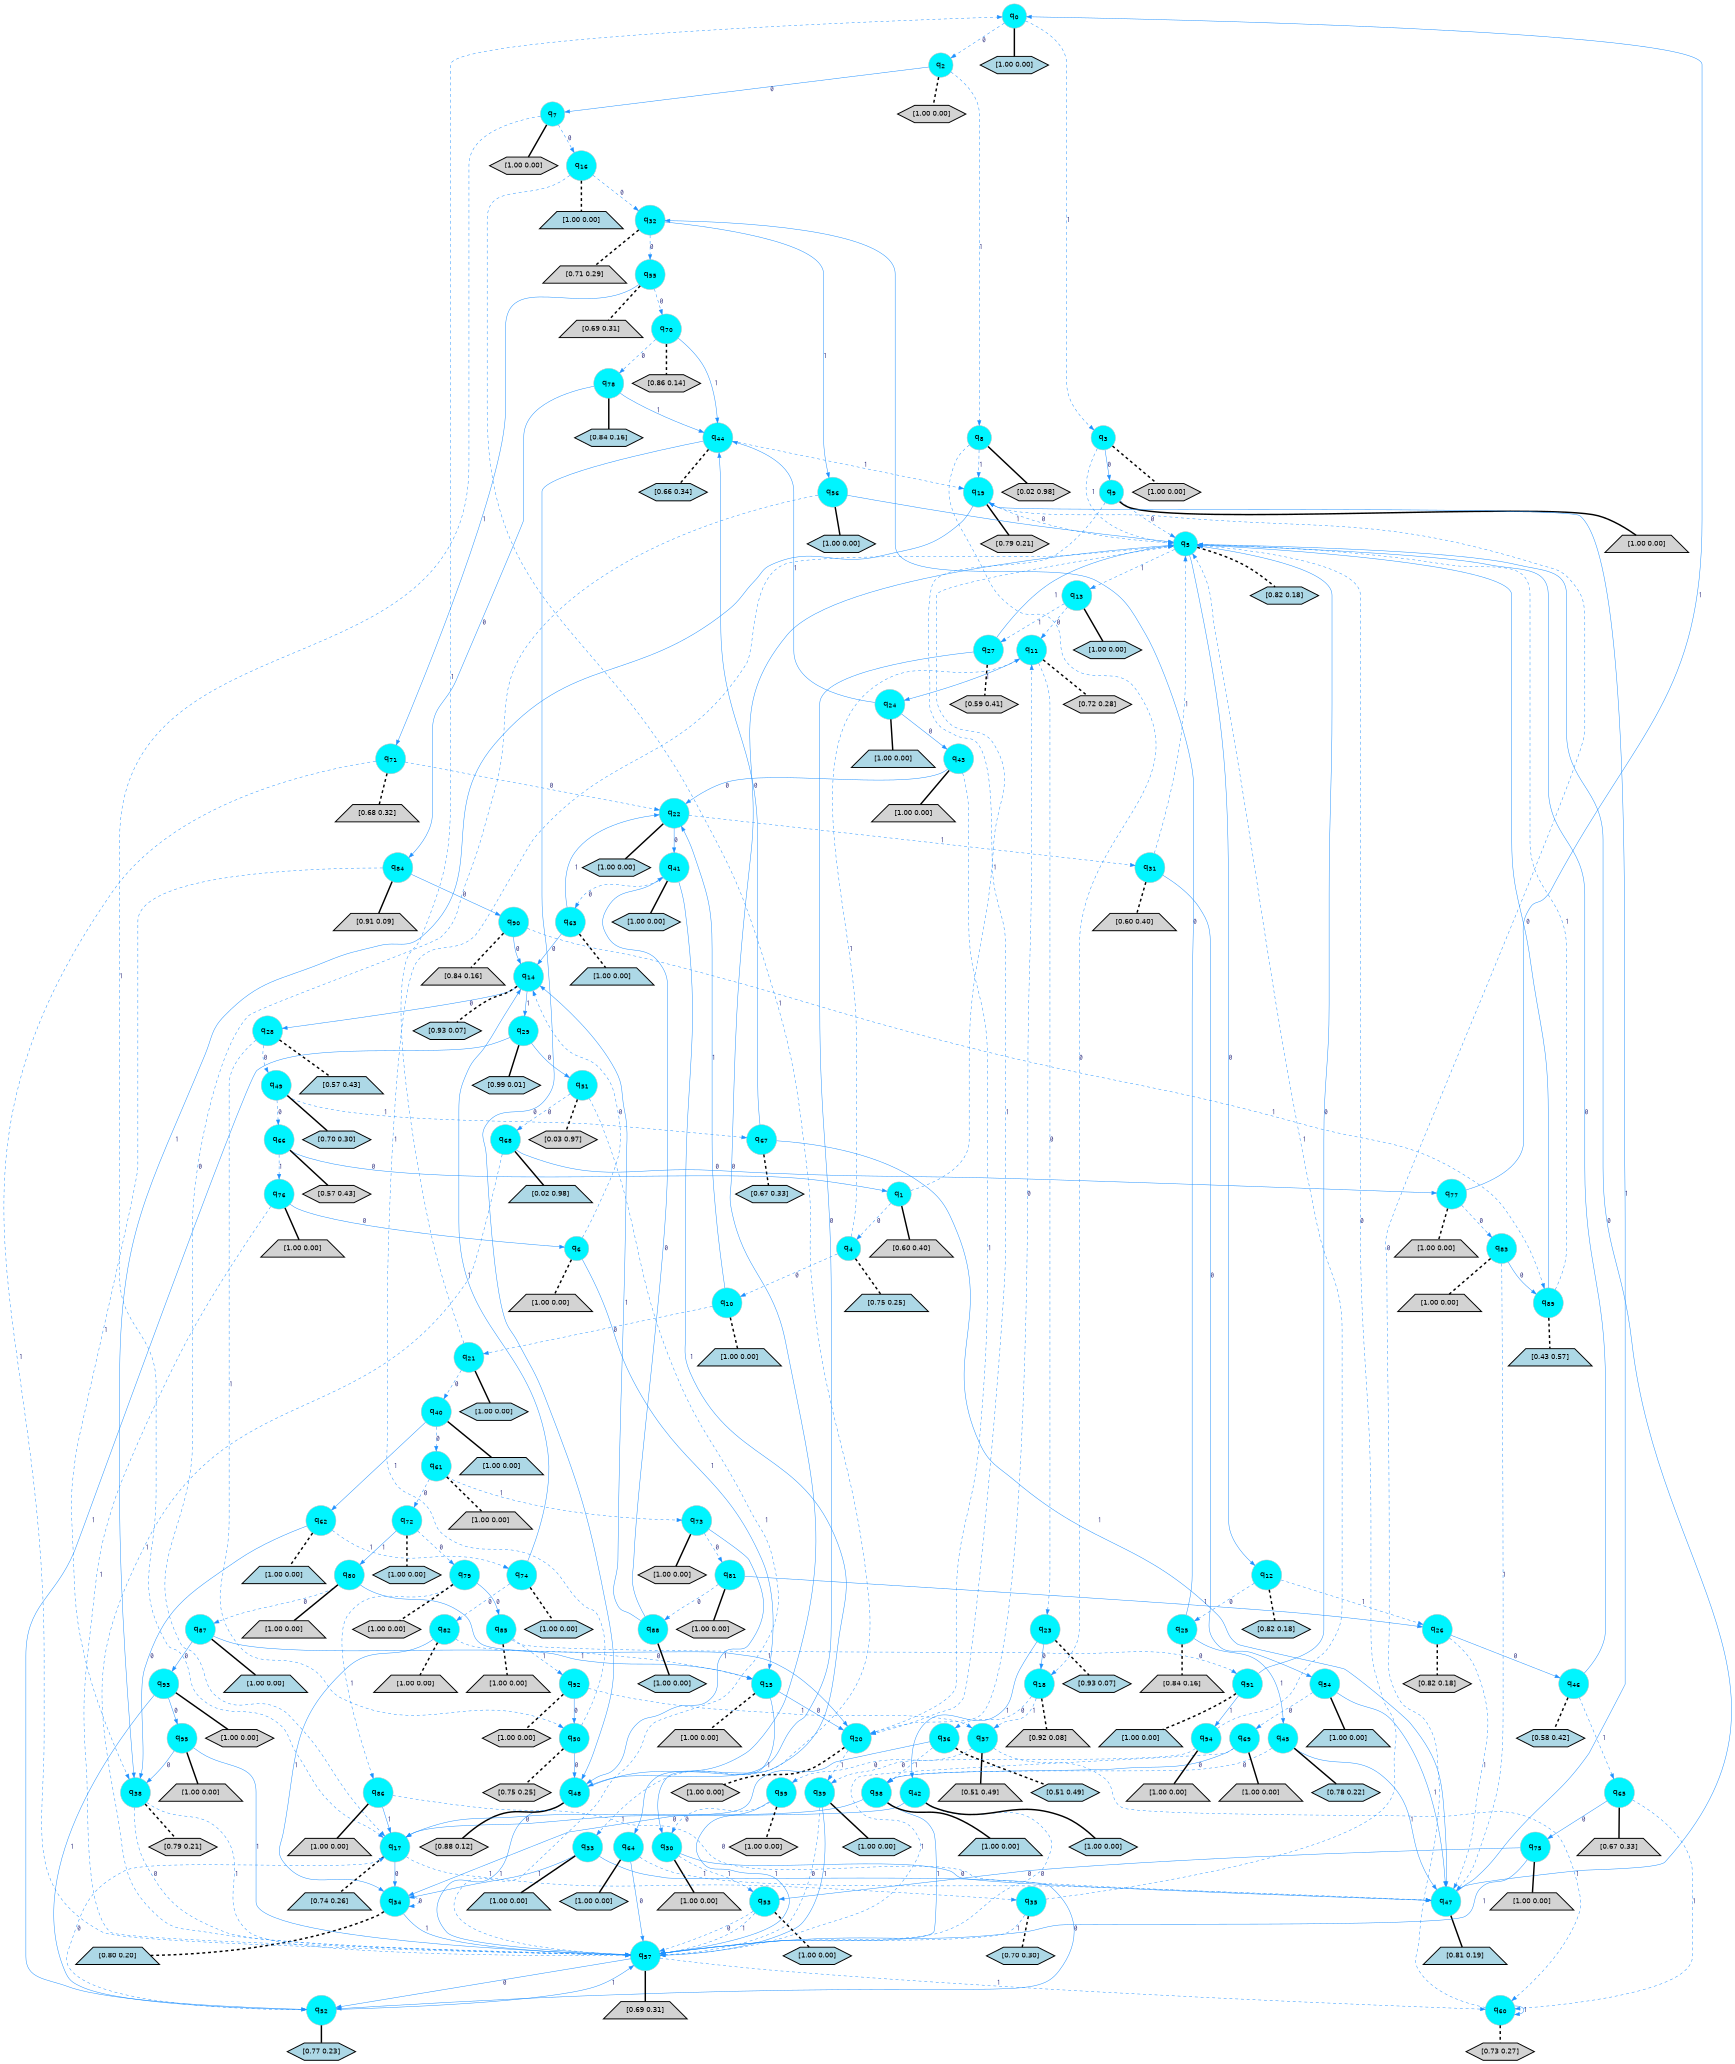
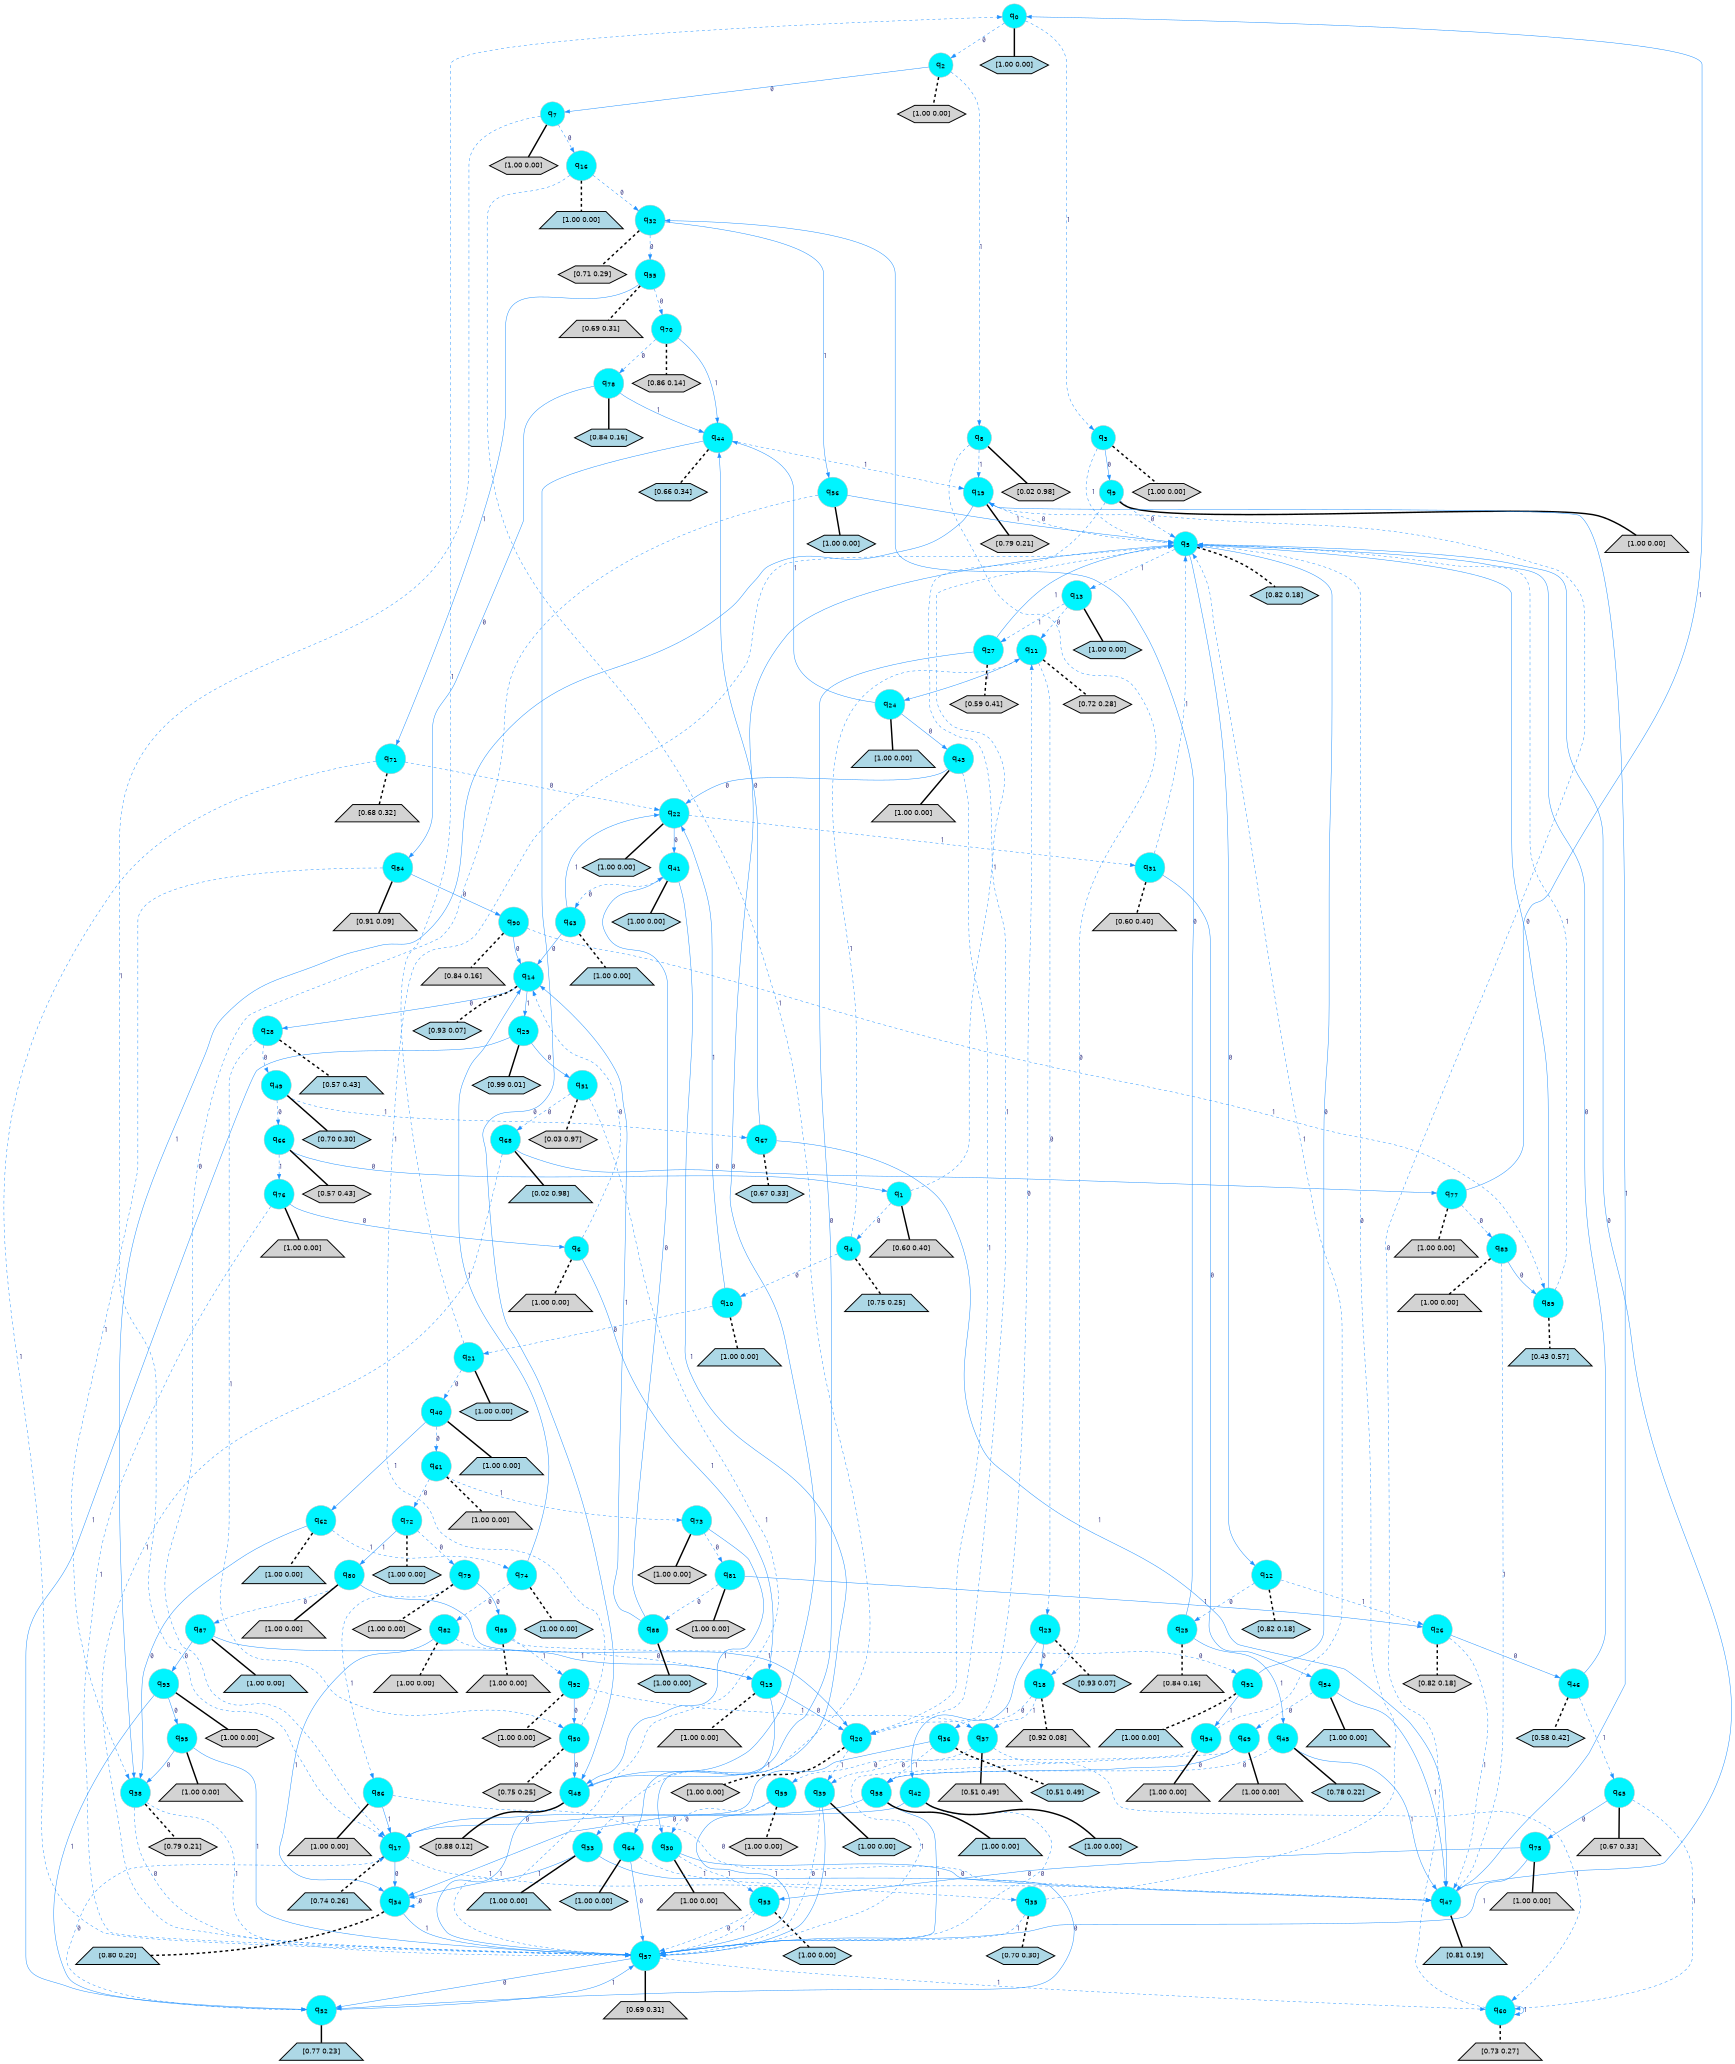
(585, 275) -> (592, 275)
(321, 2052) -> (321, 2052)
(1500, 2052) -> (1500, 2052)
